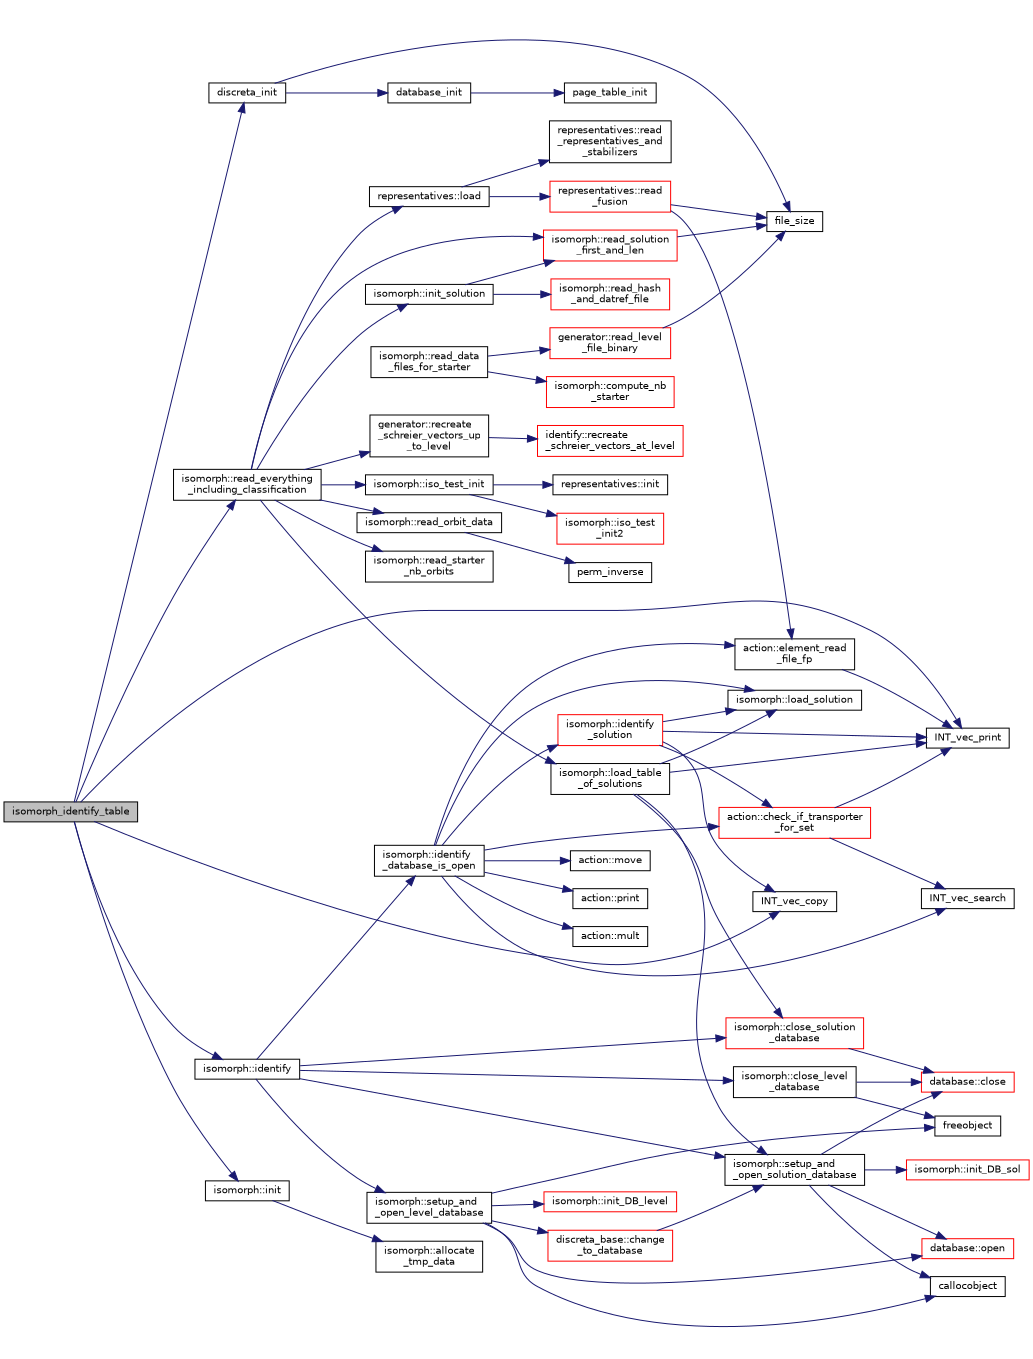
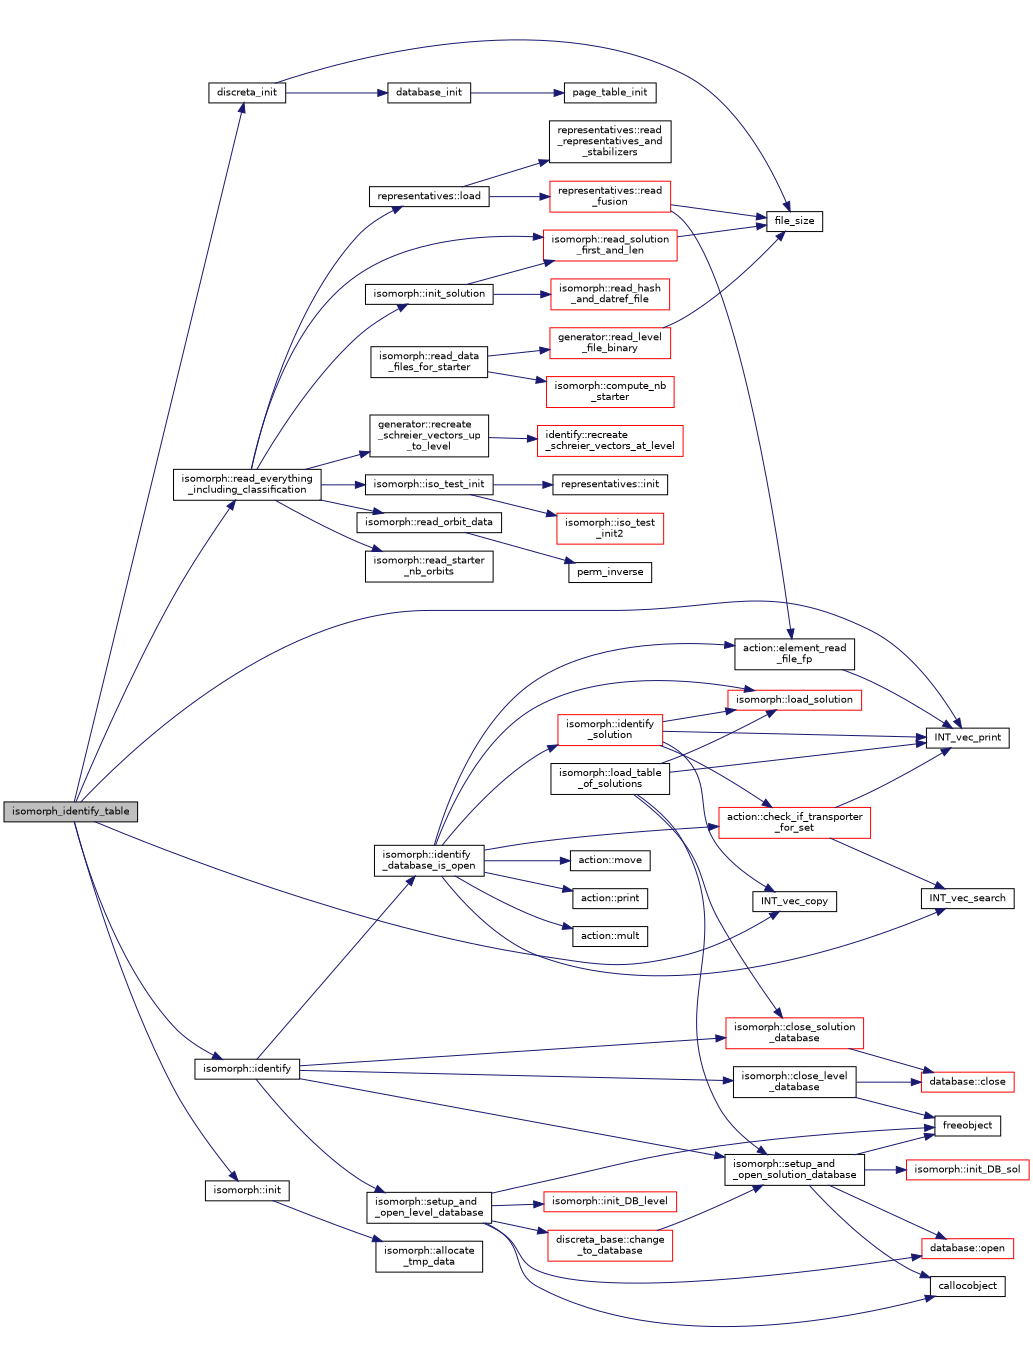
(392, 642) -> none
(795, 700) -> (795, 700)
(875, 1123) -> (890, 1146)
